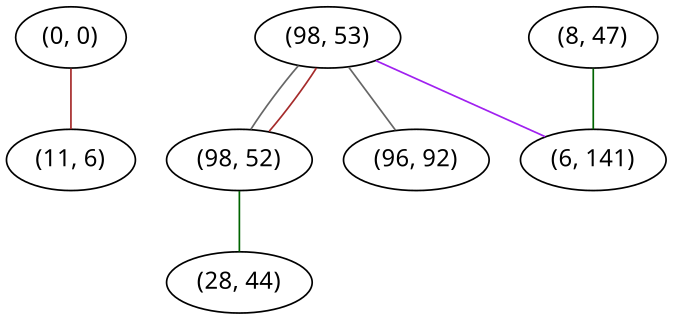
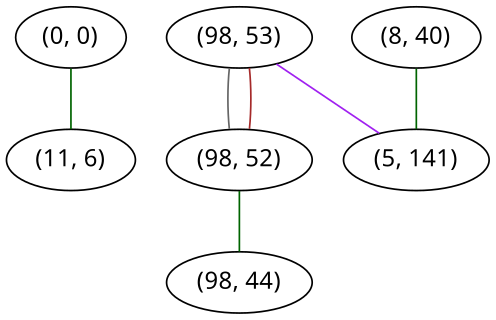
(593, 37) -> (416, 37)
(71, 99) -> (71, 99)
(416, 160) -> none
(593, 160) -> (416, 160)
(239, 282) -> (239, 282)
